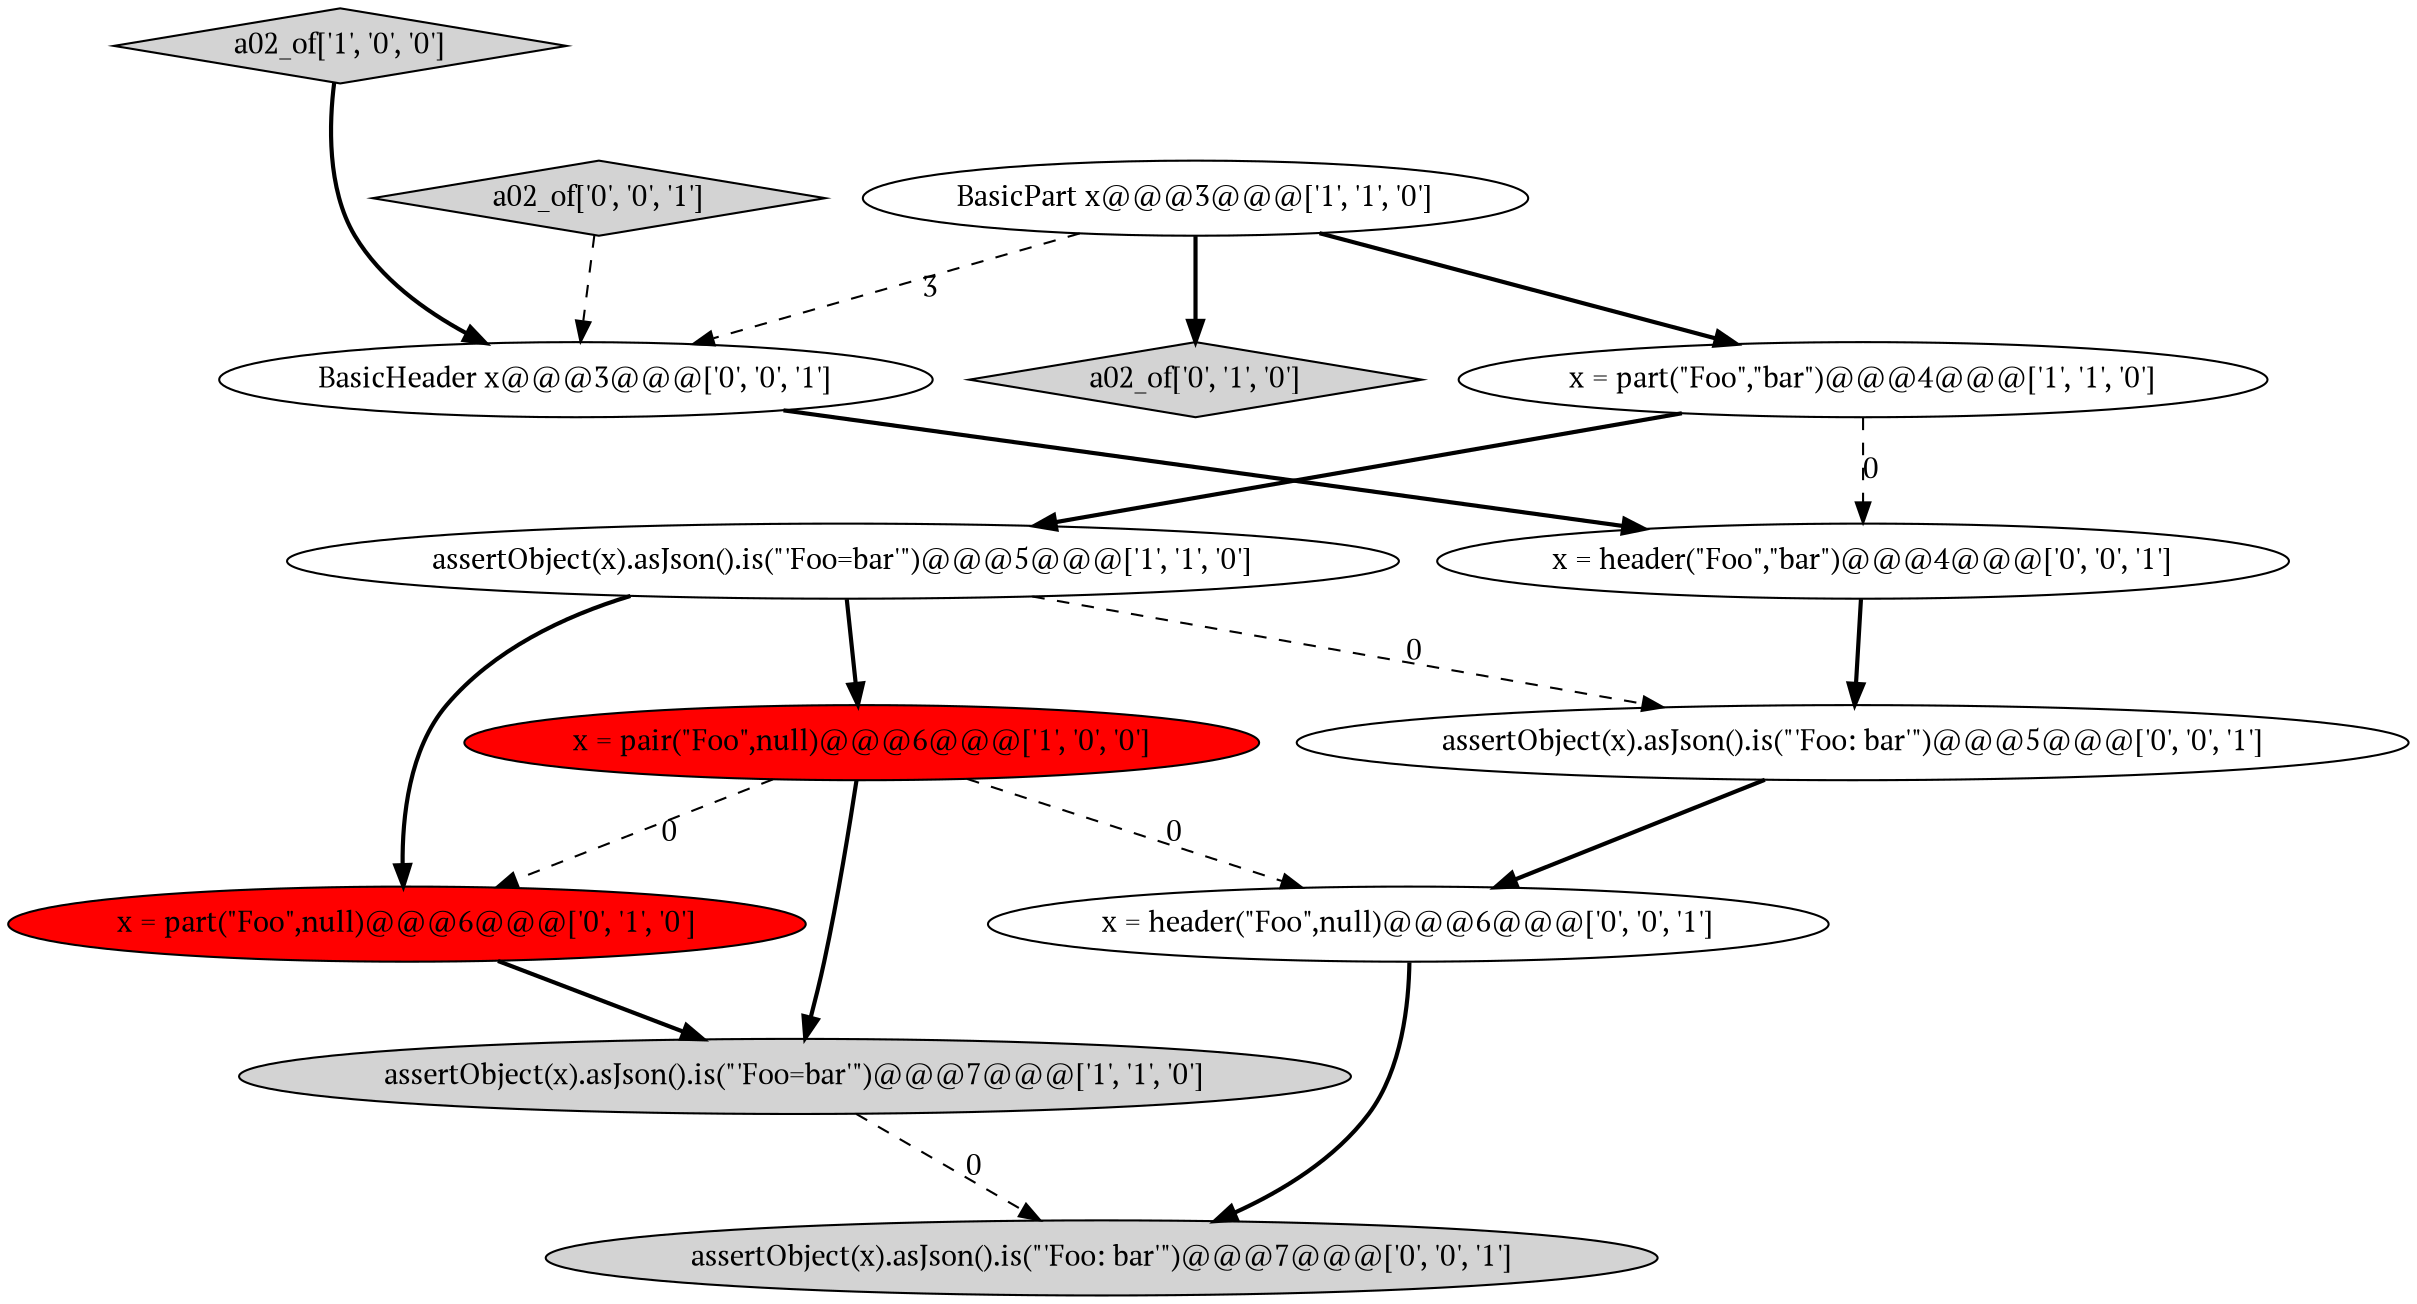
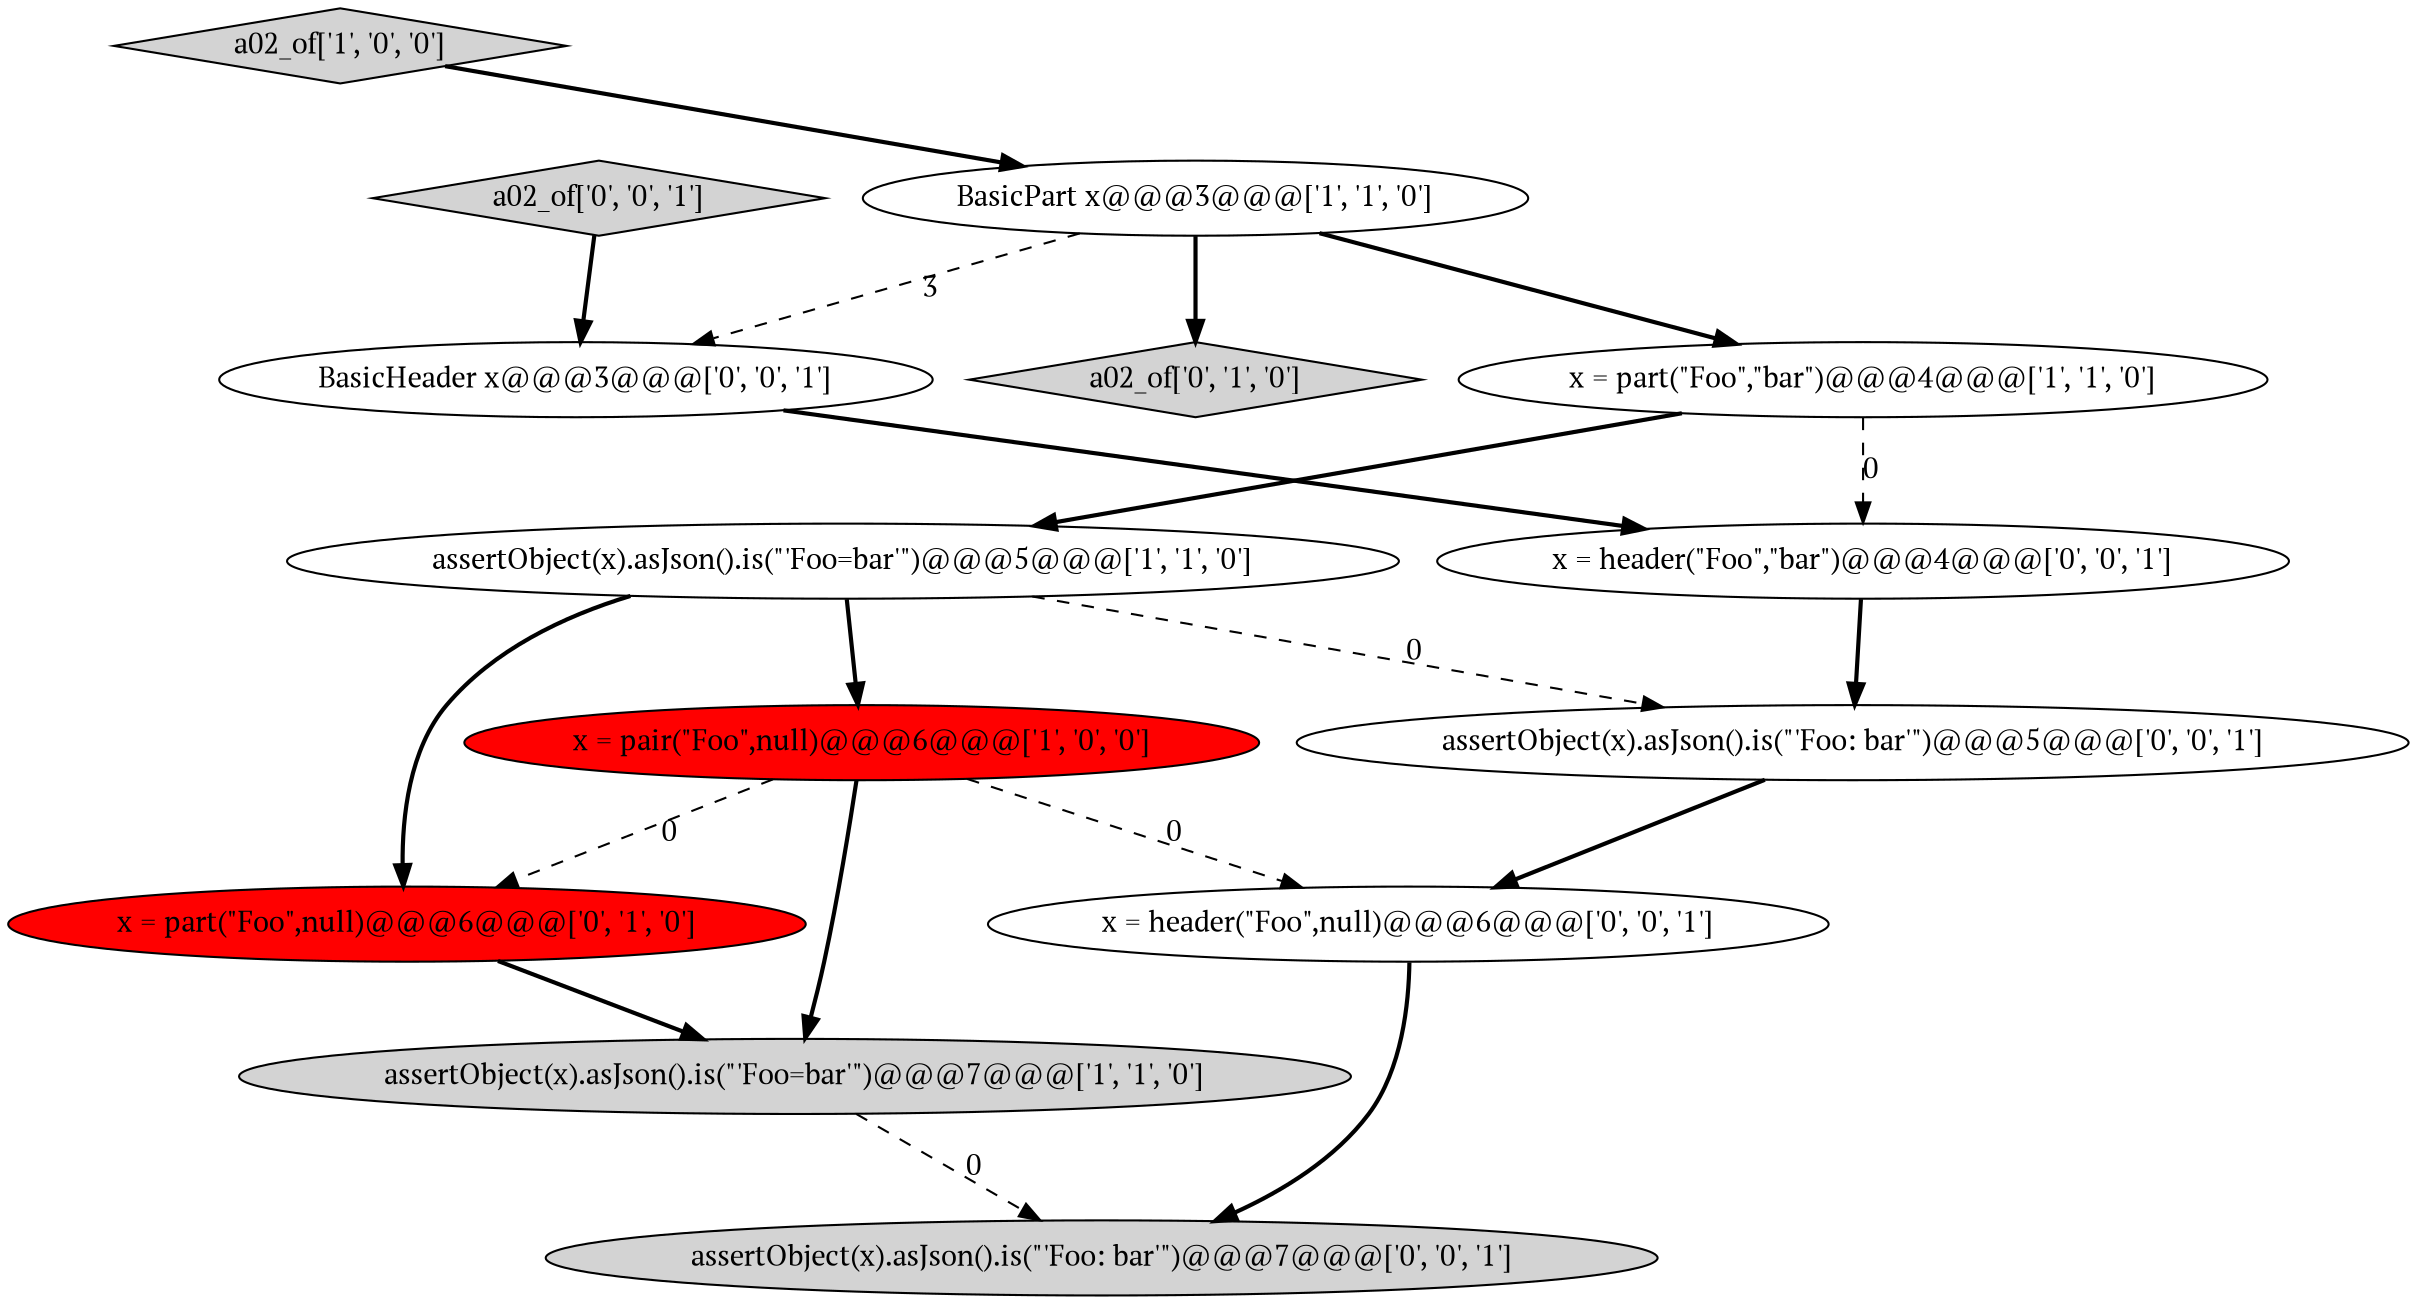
(353, 233) -> (723, 114)
(589, 278) -> (589, 278)
